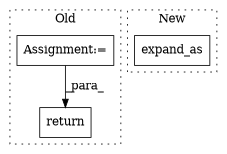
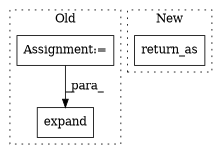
(172, 50) -> (170, 50)
(65, 123) -> (65, 123)
